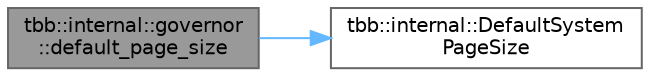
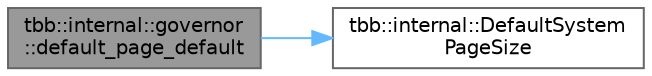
(133, 38) -> (134, 38)
